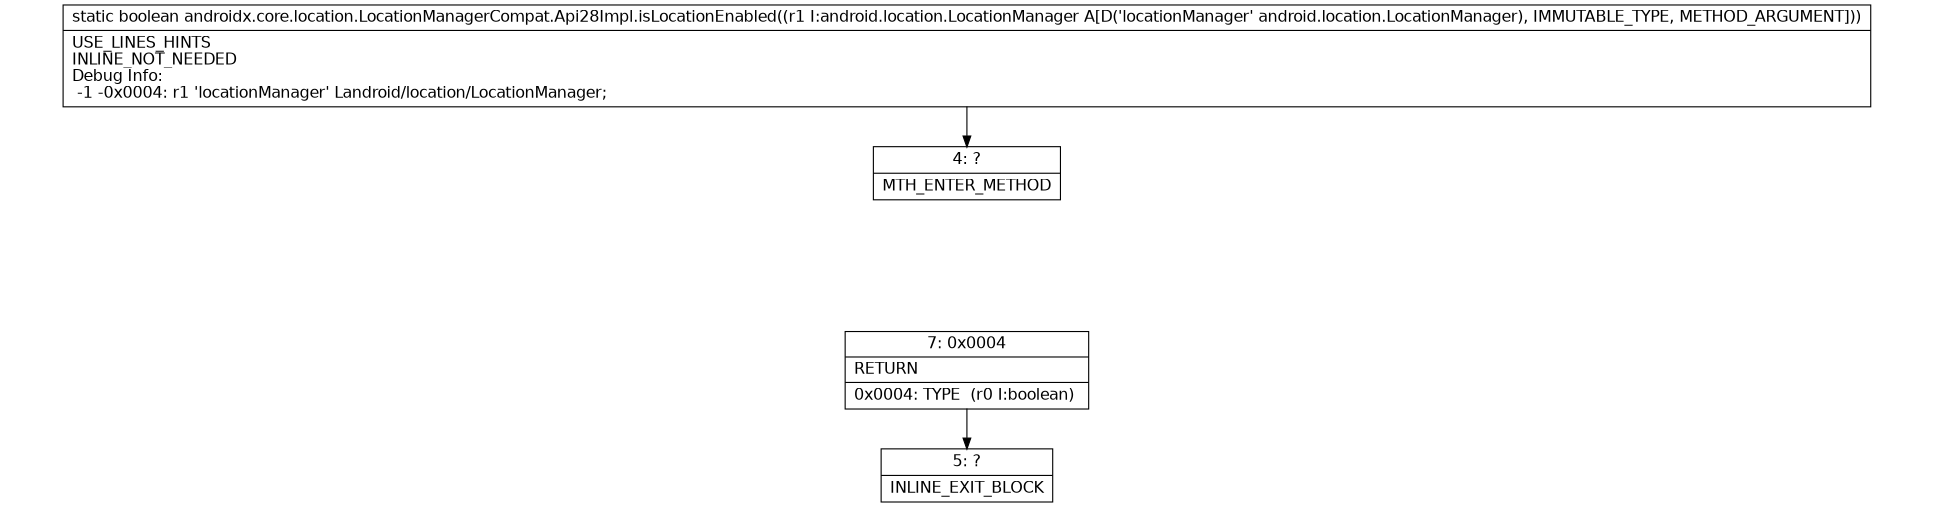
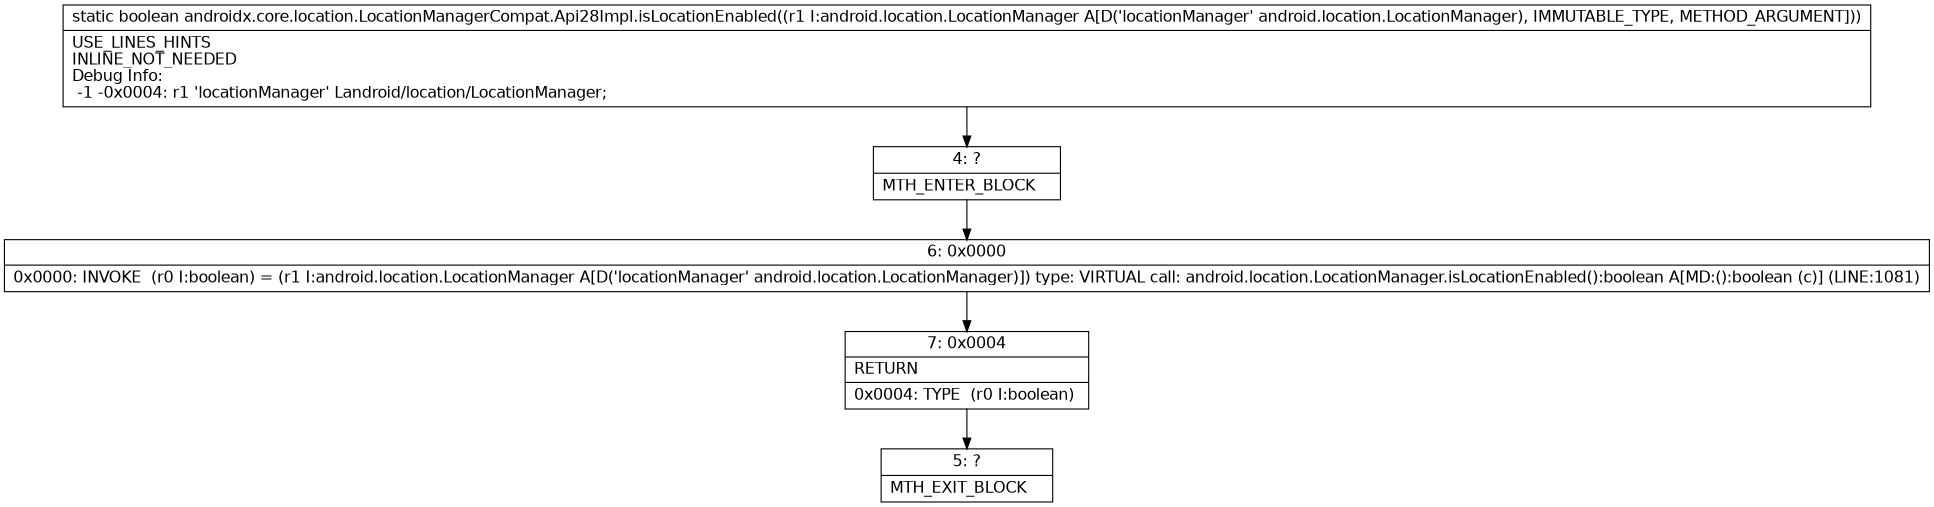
(967, 186) -> (959, 186)
none -> (967, 266)
(967, 488) -> (959, 488)
